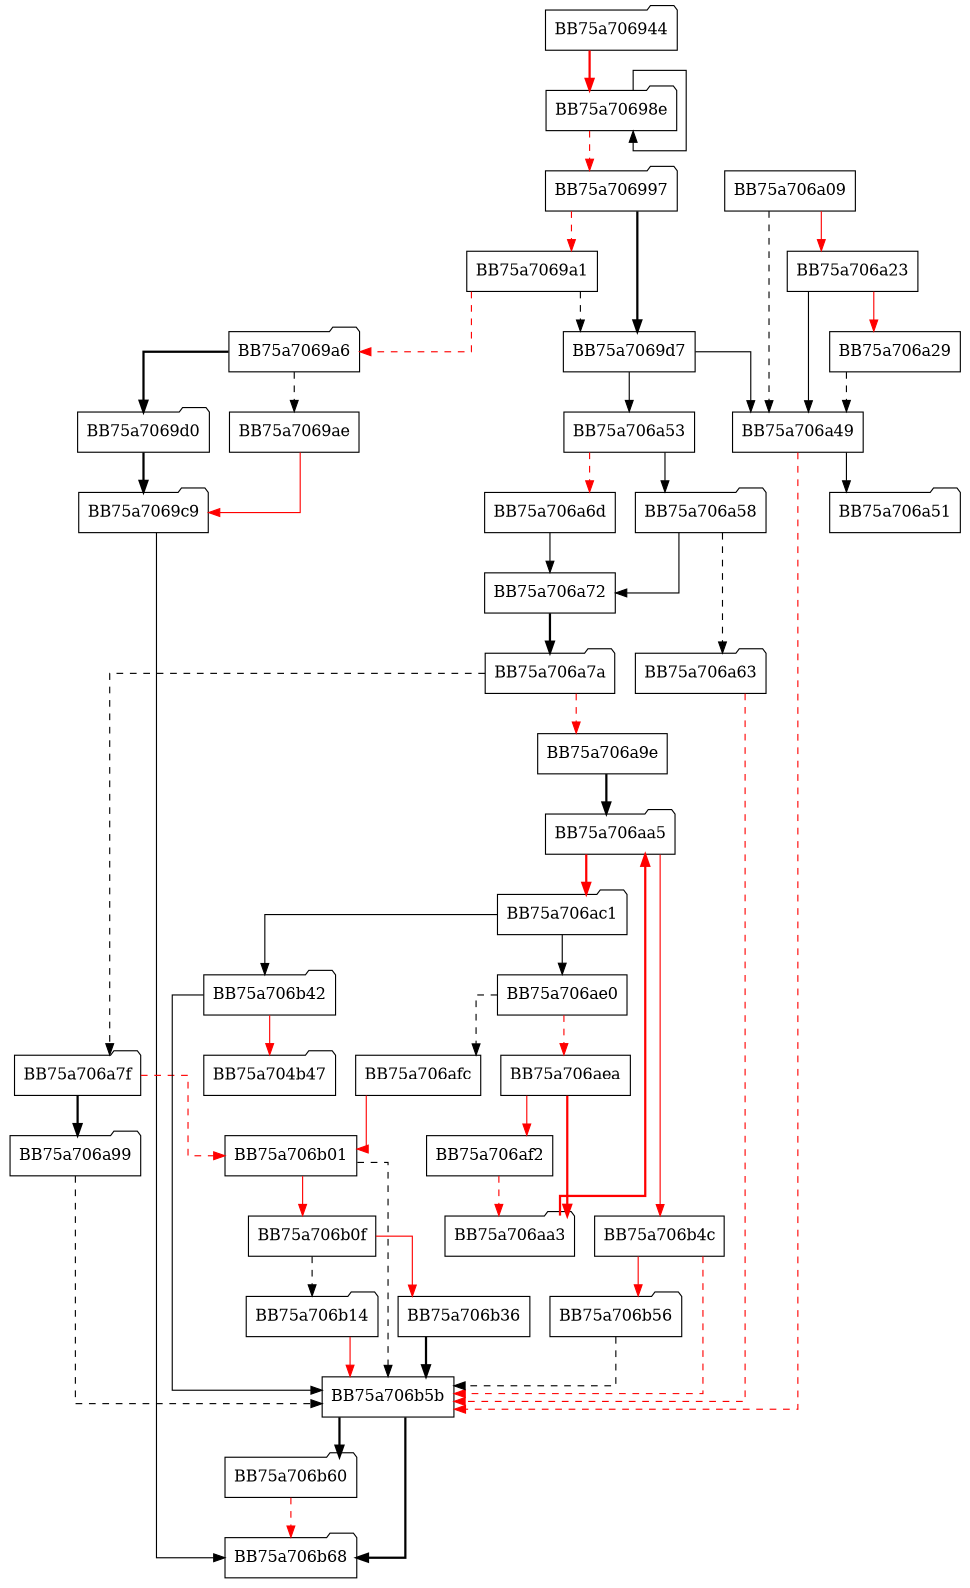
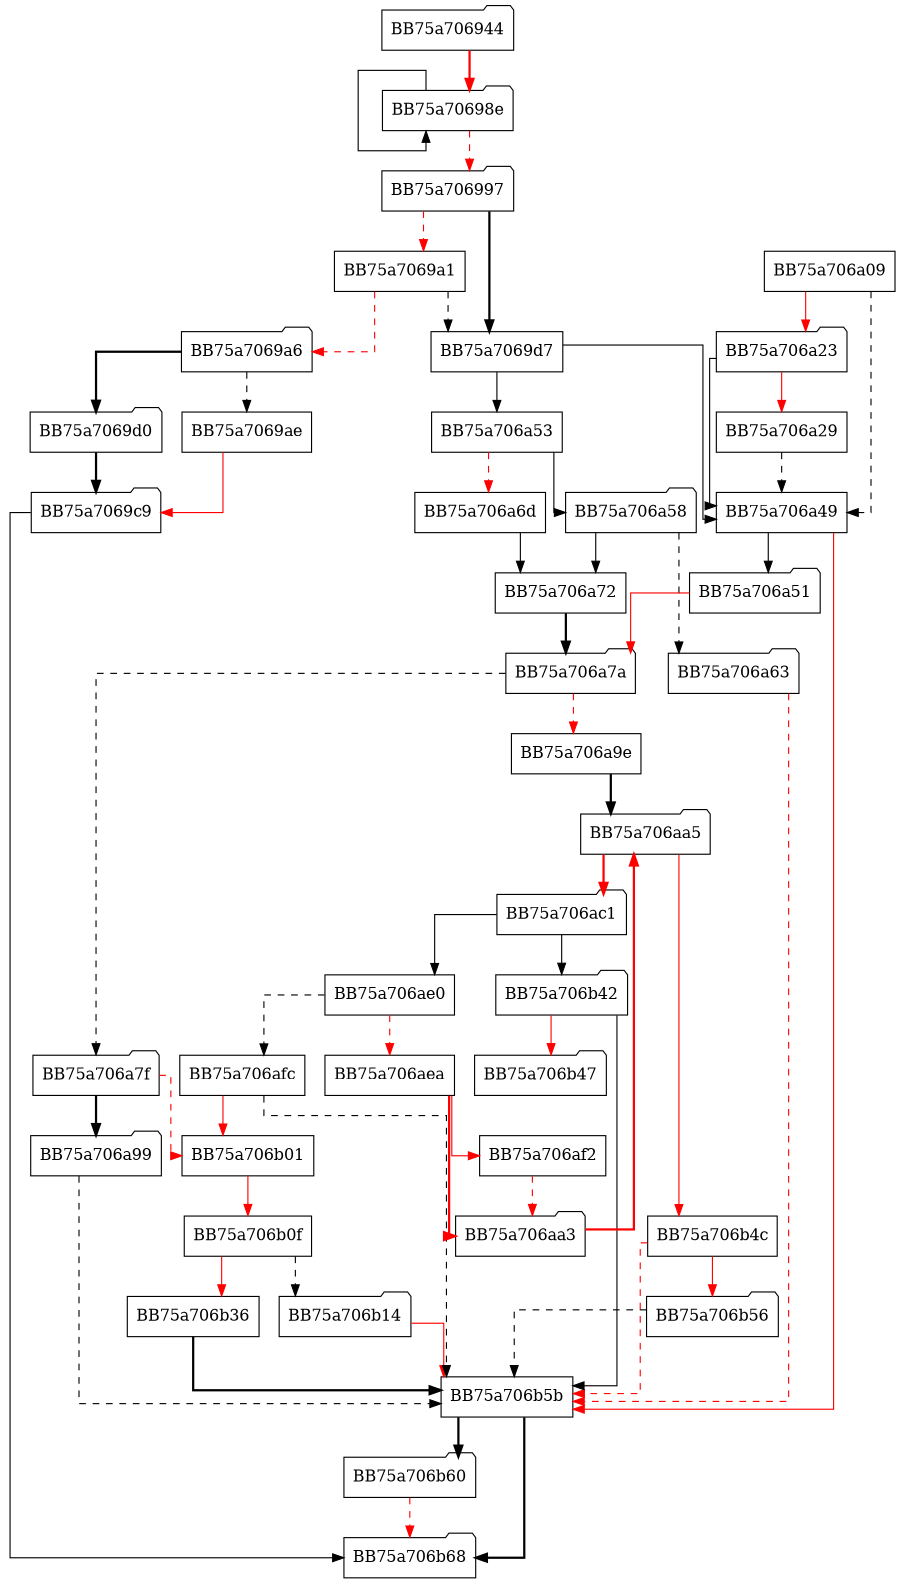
(853, 271) -> (782, 352)
none -> (636, 593)
(270, 1075) -> (540, 1075)
(798, 1097) -> (834, 1096)
(388, 1249) -> (436, 1116)
